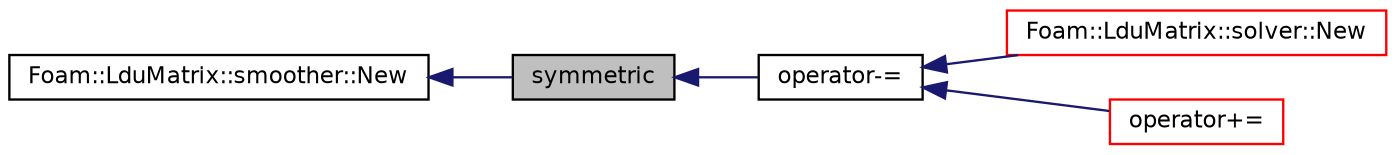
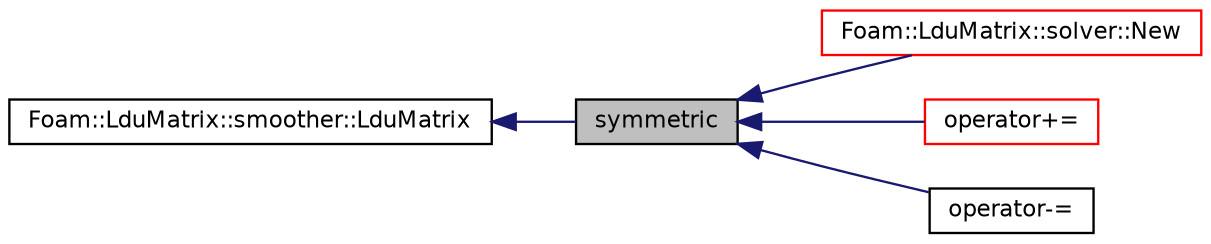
(982, 60) -> (836, 74)
(219, 77) -> (251, 122)
(1028, 101) -> (843, 122)
